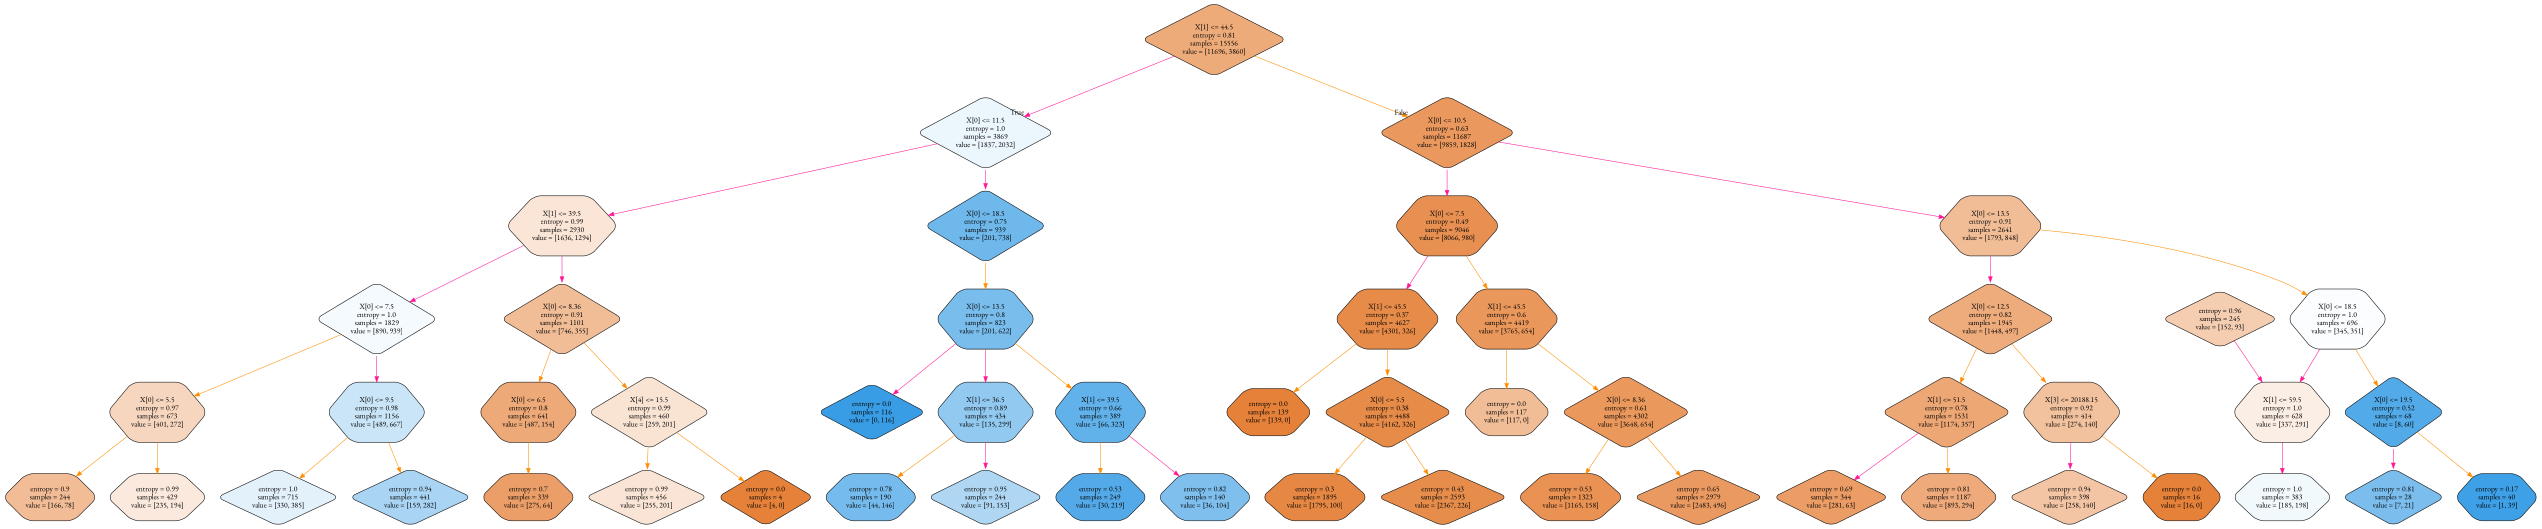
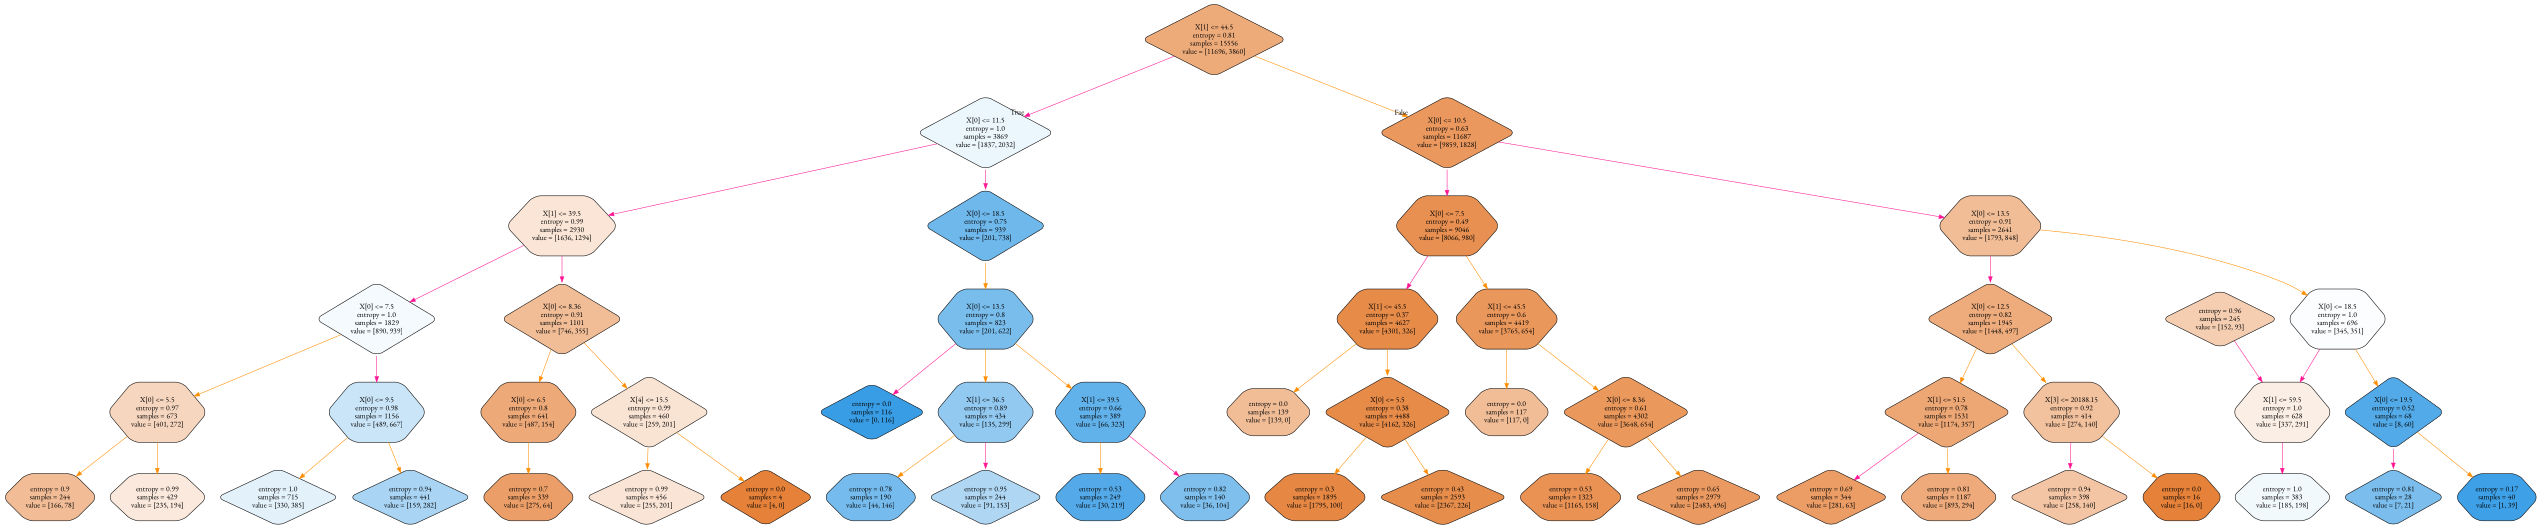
(986, 363) -> (986, 363)
(1268, 412) -> (1268, 412)
